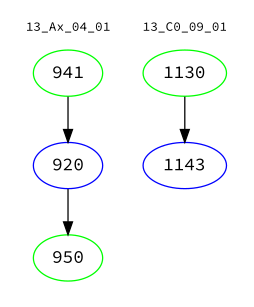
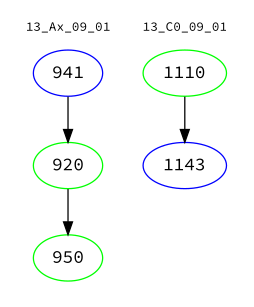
(69, 28) -> (69, 28)
(68, 73) -> (68, 73)
(185, 73) -> (185, 73)
(68, 166) -> (68, 166)
